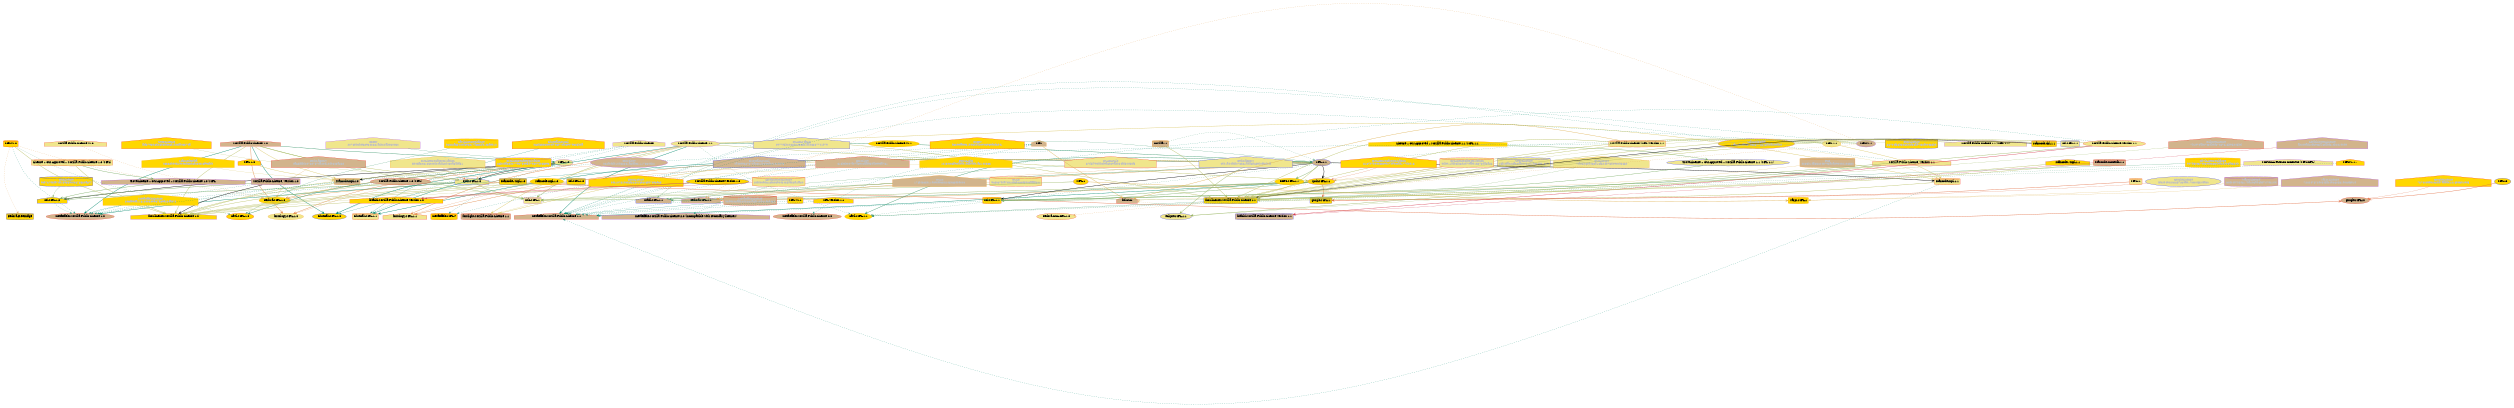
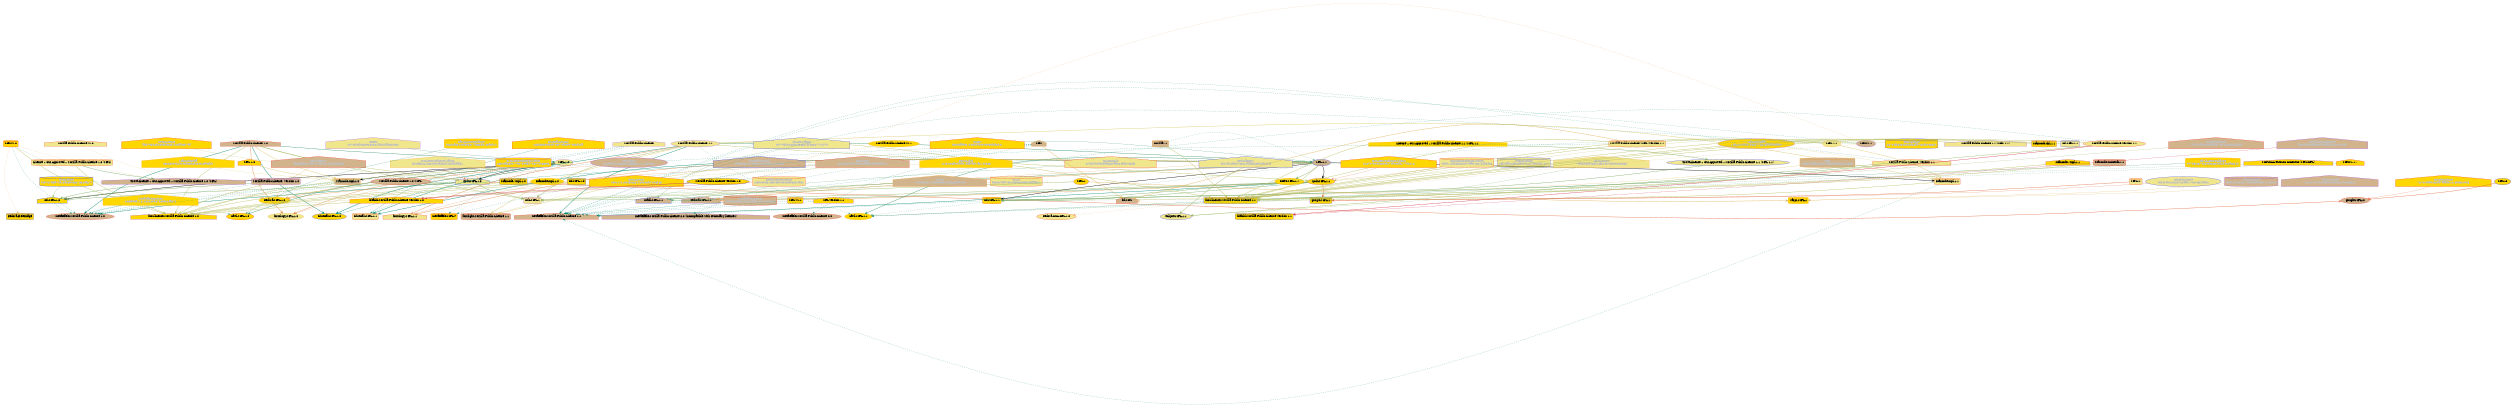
(1644, 153) -> (1644, 153)
(2288, 163) -> (2288, 163)
(206, 200) -> (206, 200)
(1127, 200) -> (1127, 200)
(1264, 217) -> (1264, 217)
